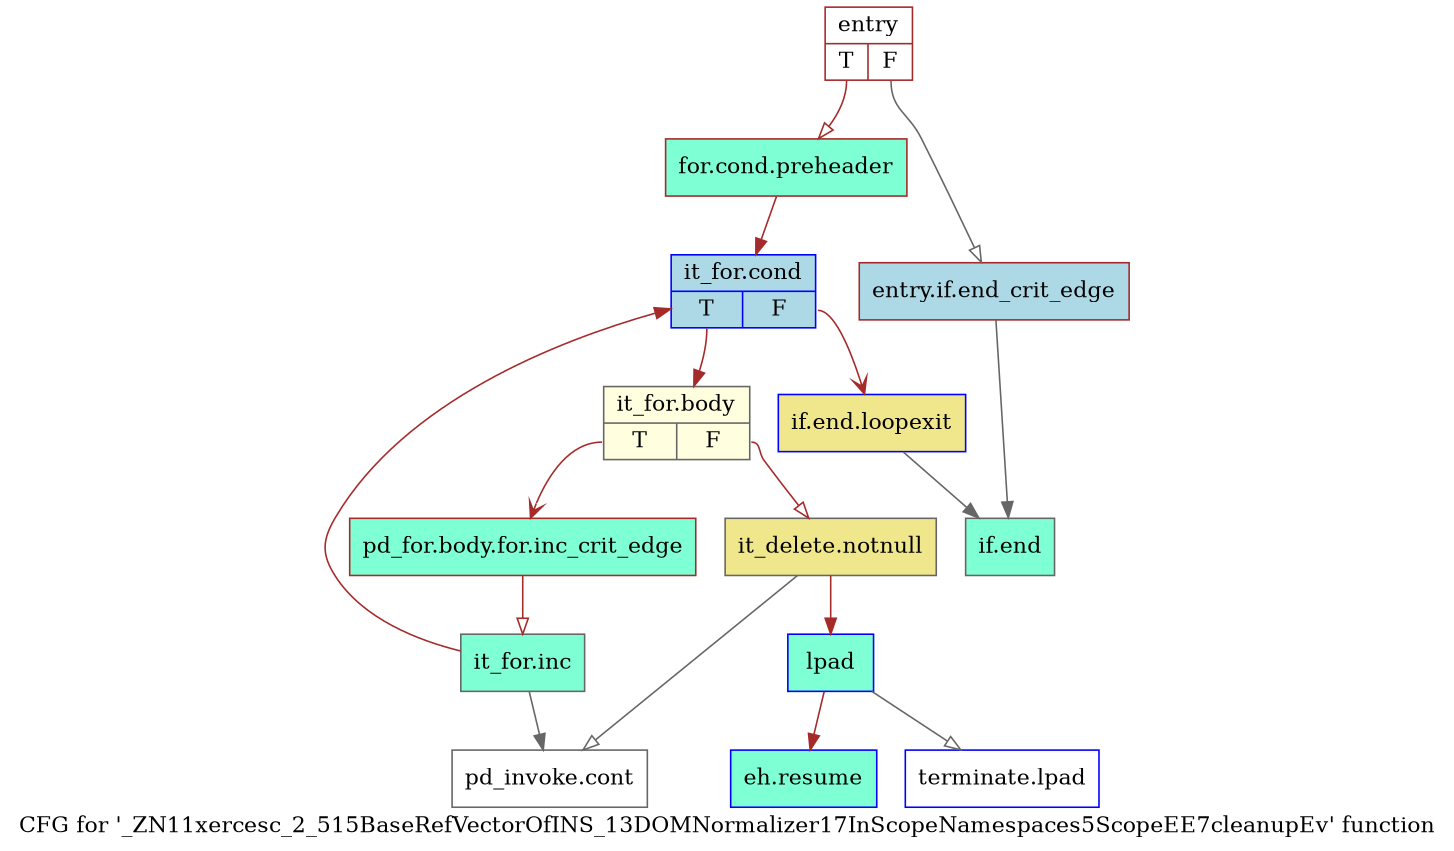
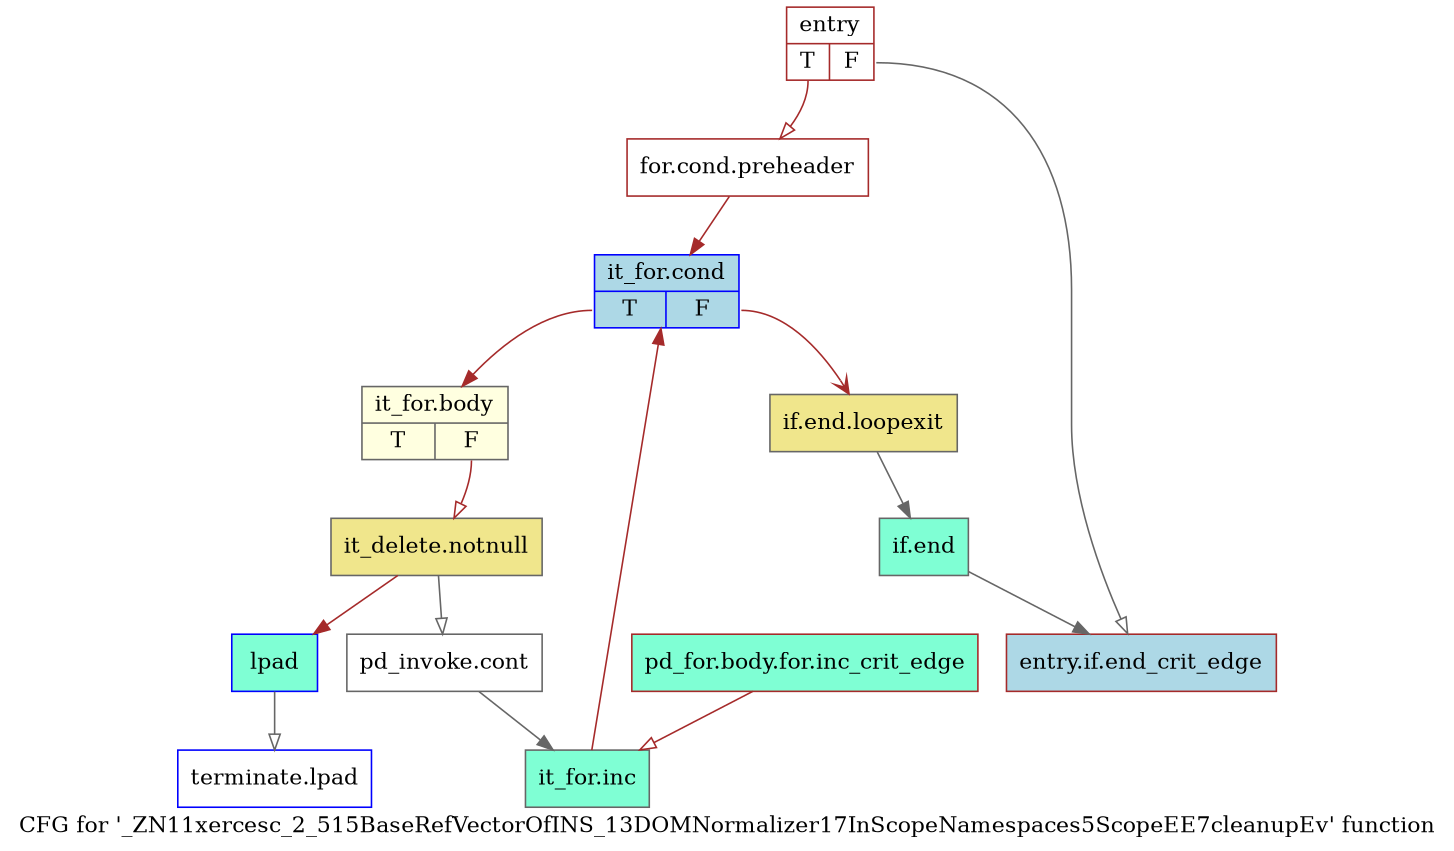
(786, 167) -> (748, 167)
(1002, 411) -> (1022, 599)
(872, 423) -> (864, 423)
(561, 463) -> none
(534, 713) -> (510, 716)
(804, 779) -> none
